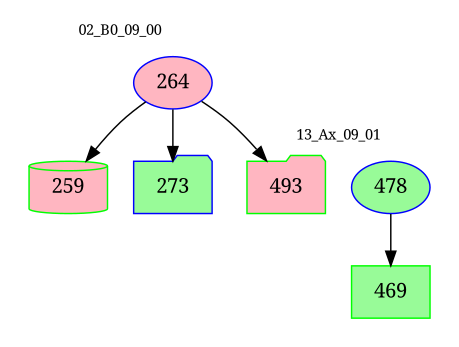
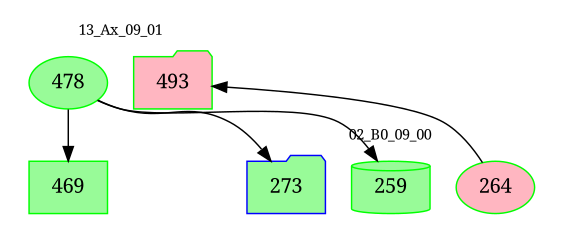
(173, 83) -> (495, 187)
(119, 124) -> (238, 112)
(173, 128) -> (185, 112)
(68, 187) -> (391, 187)
(391, 187) -> (68, 83)
